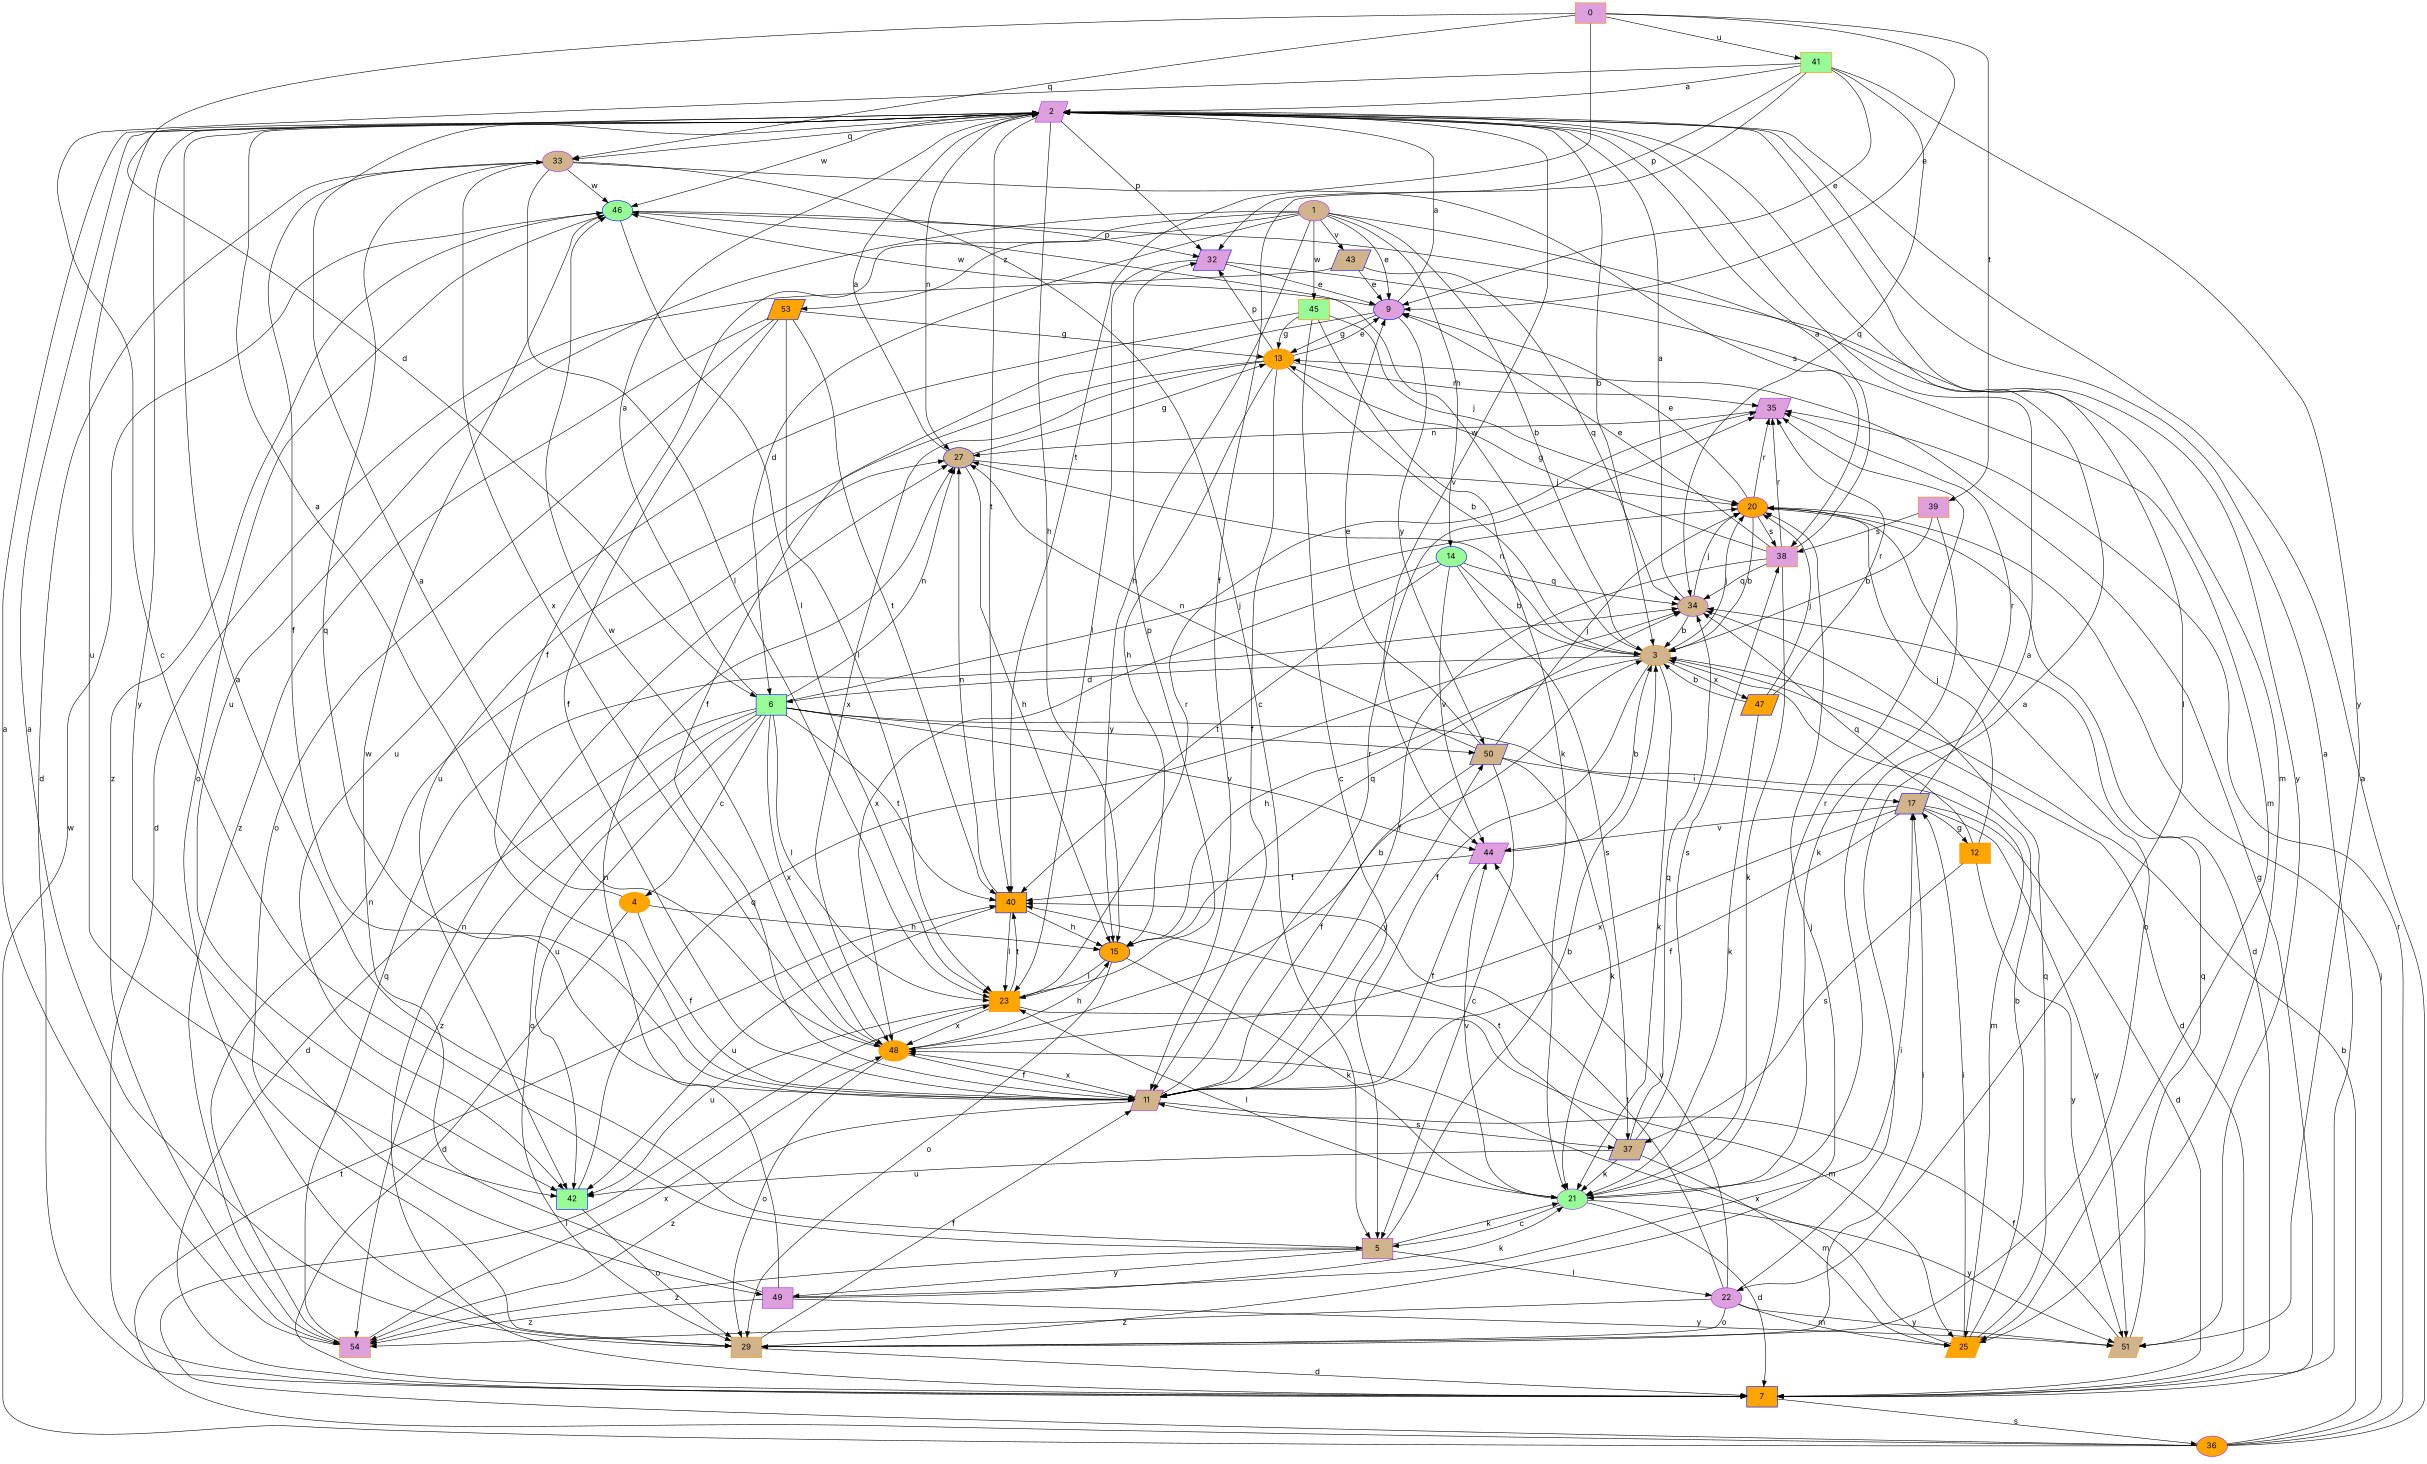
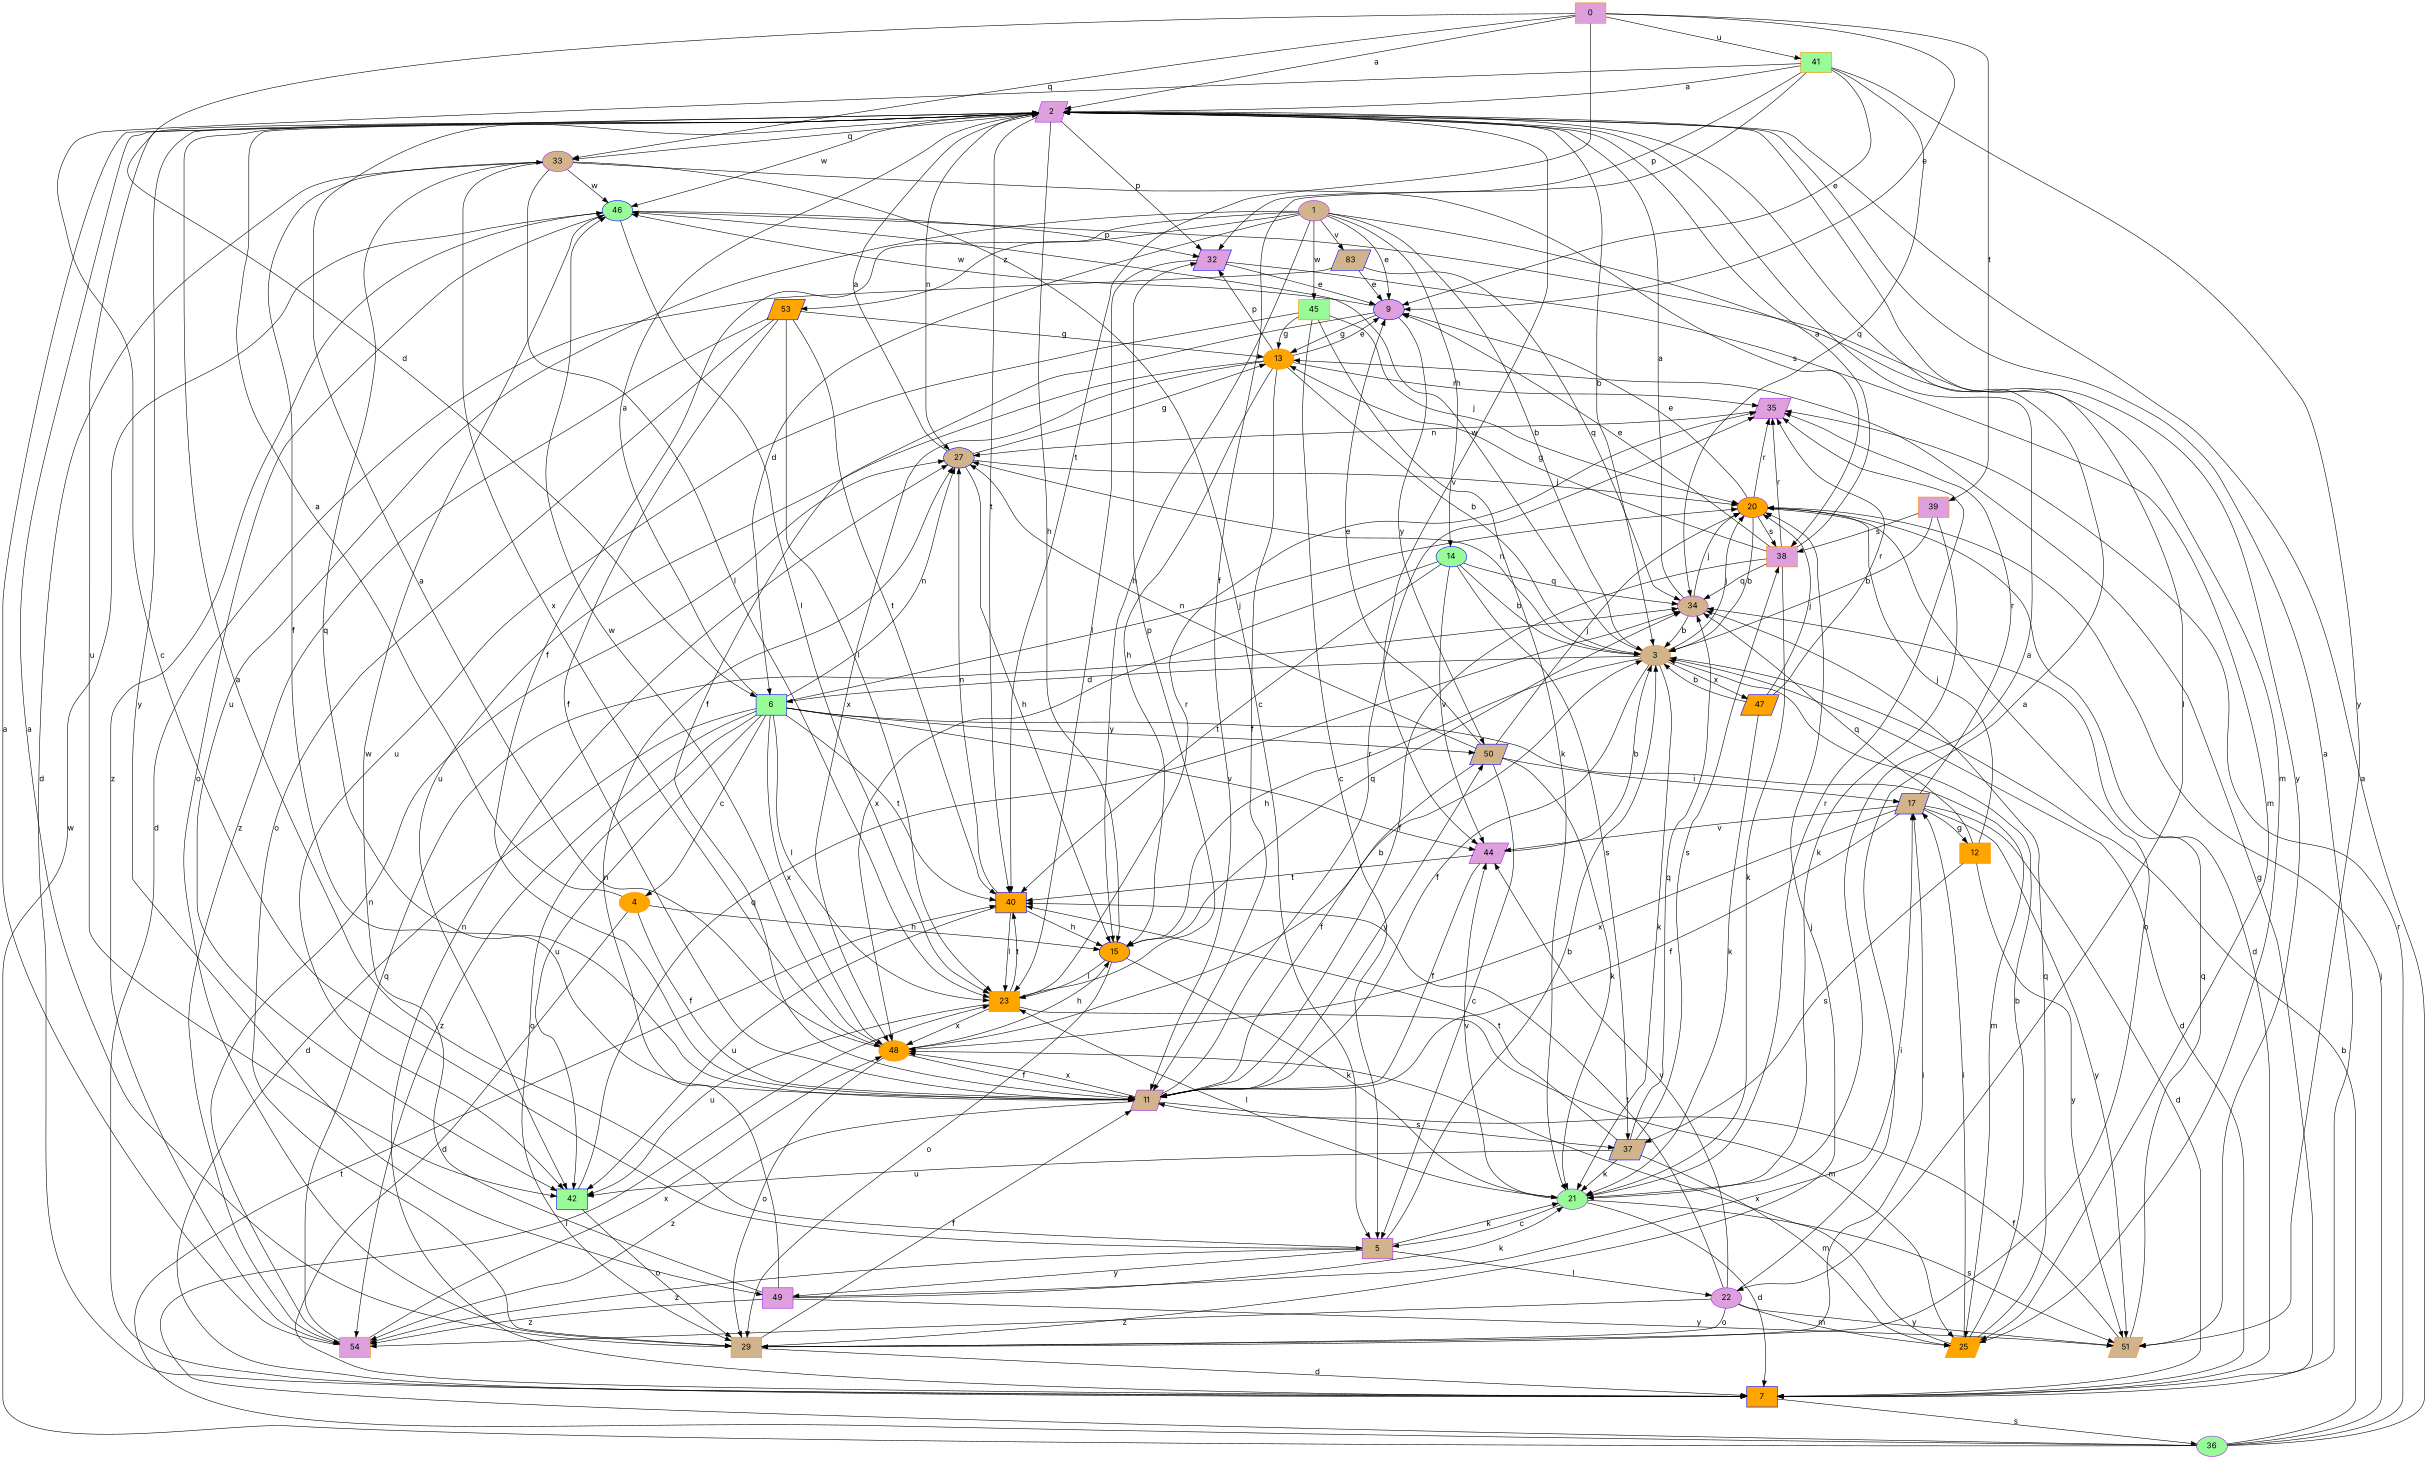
(1331, 129) -> (1323, 62)
(1351, 260) -> (1351, 260)
(1969, 1273) -> (1969, 1273)
(2212, 1446) -> (2212, 1446)
